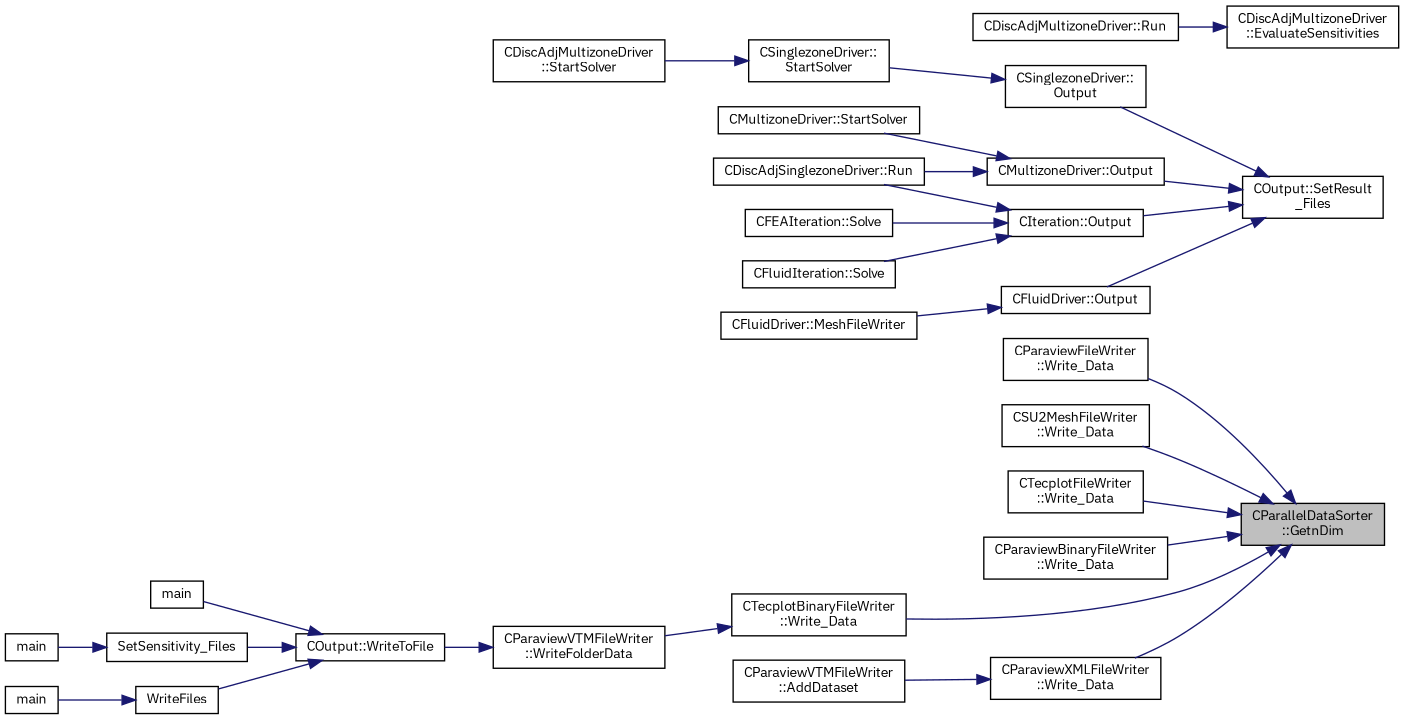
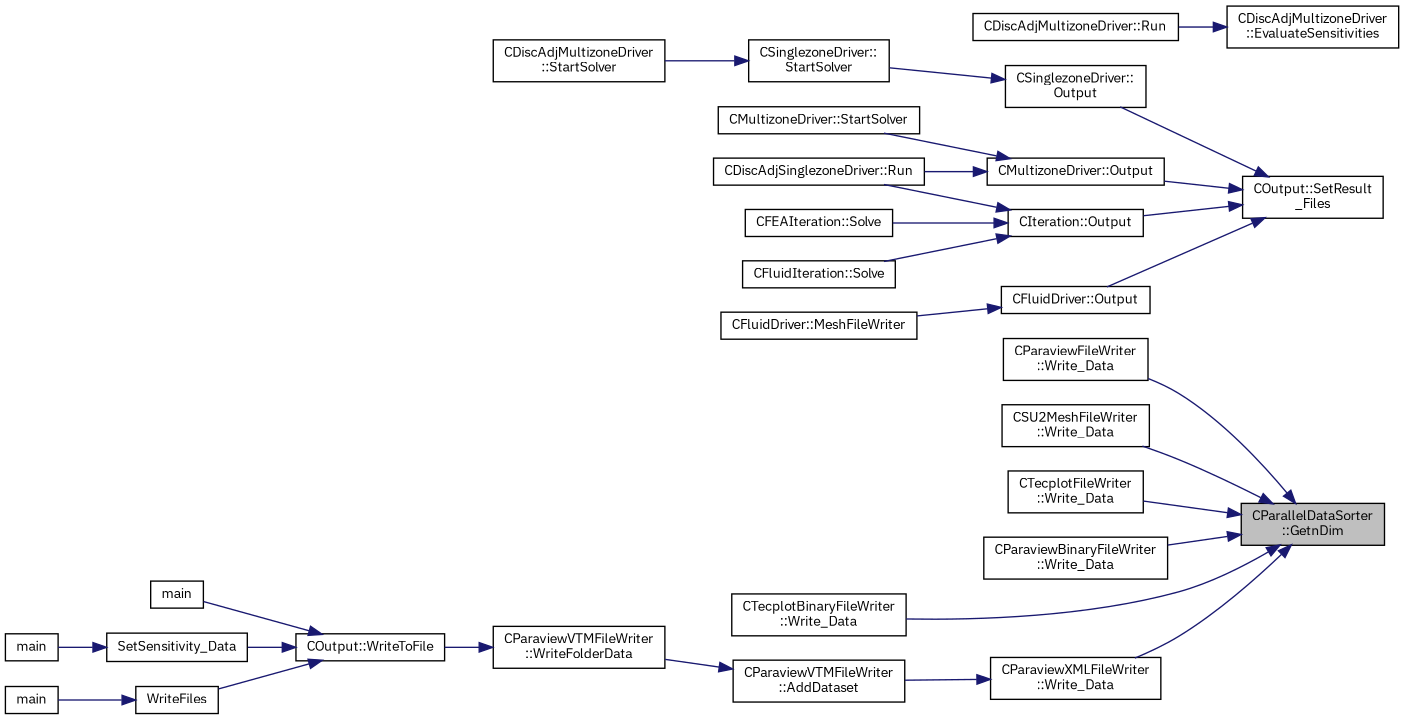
(691, 632) -> (692, 663)
(177, 647) -> (177, 647)
